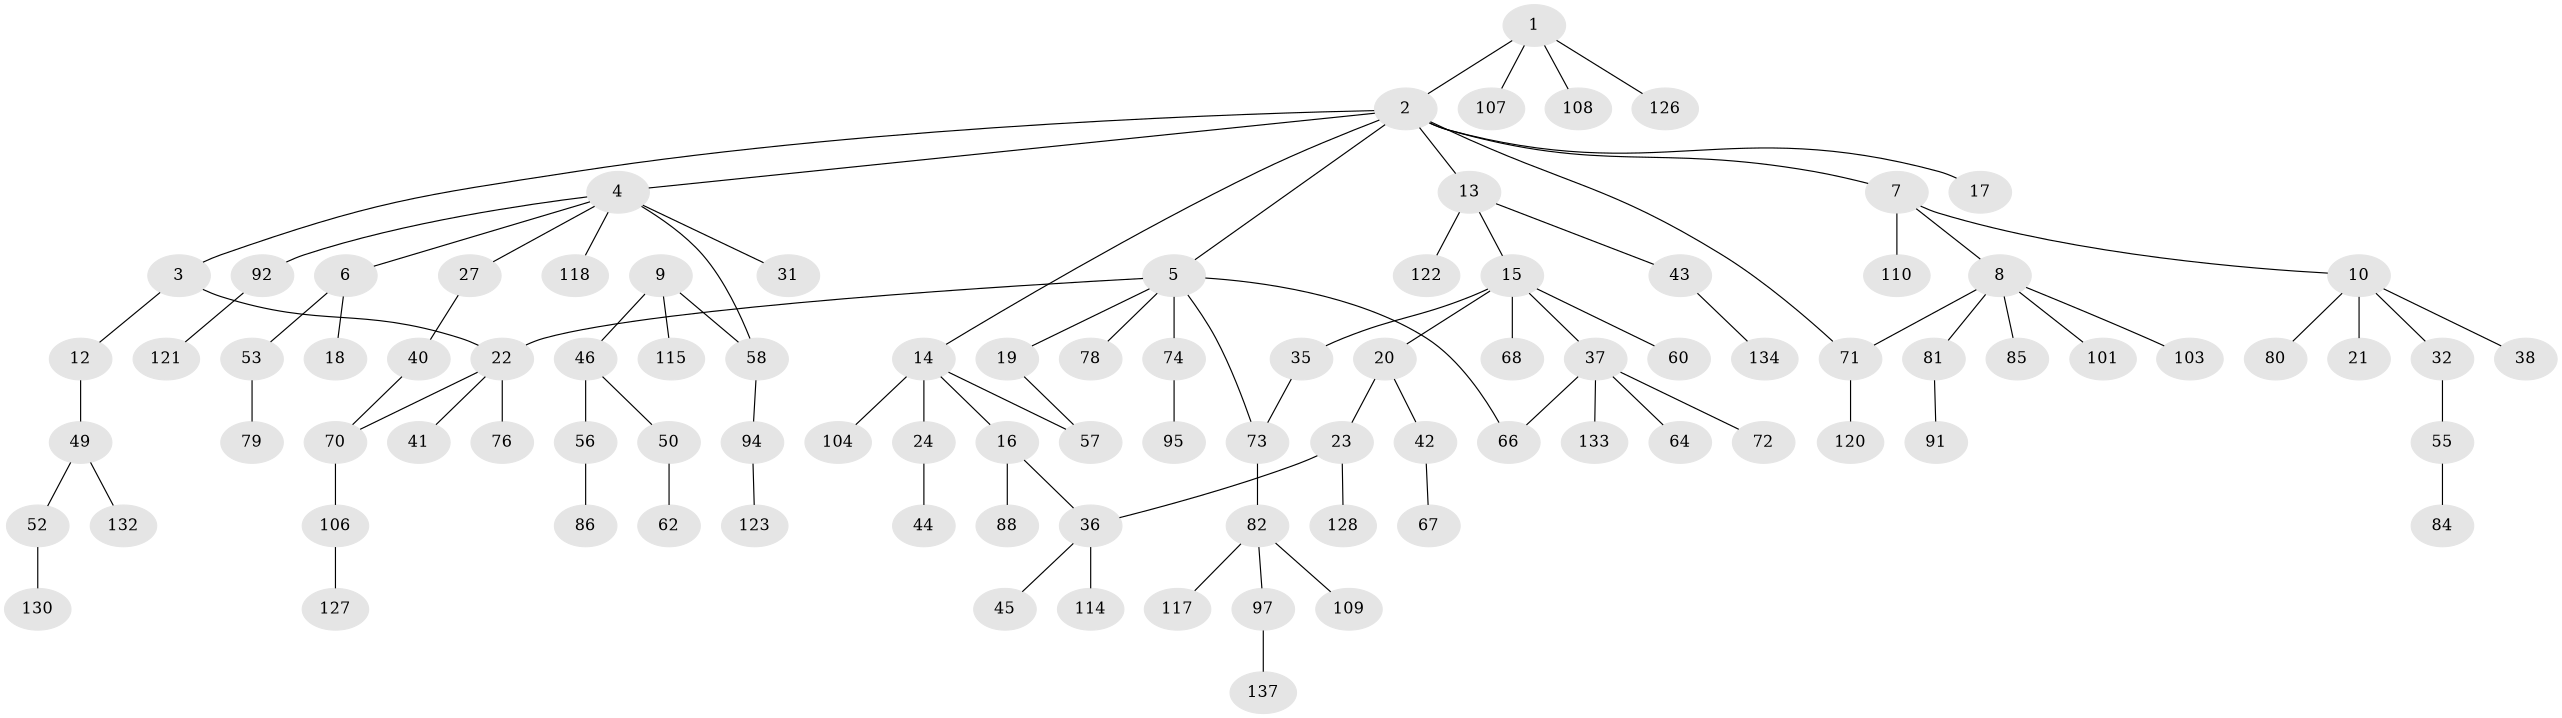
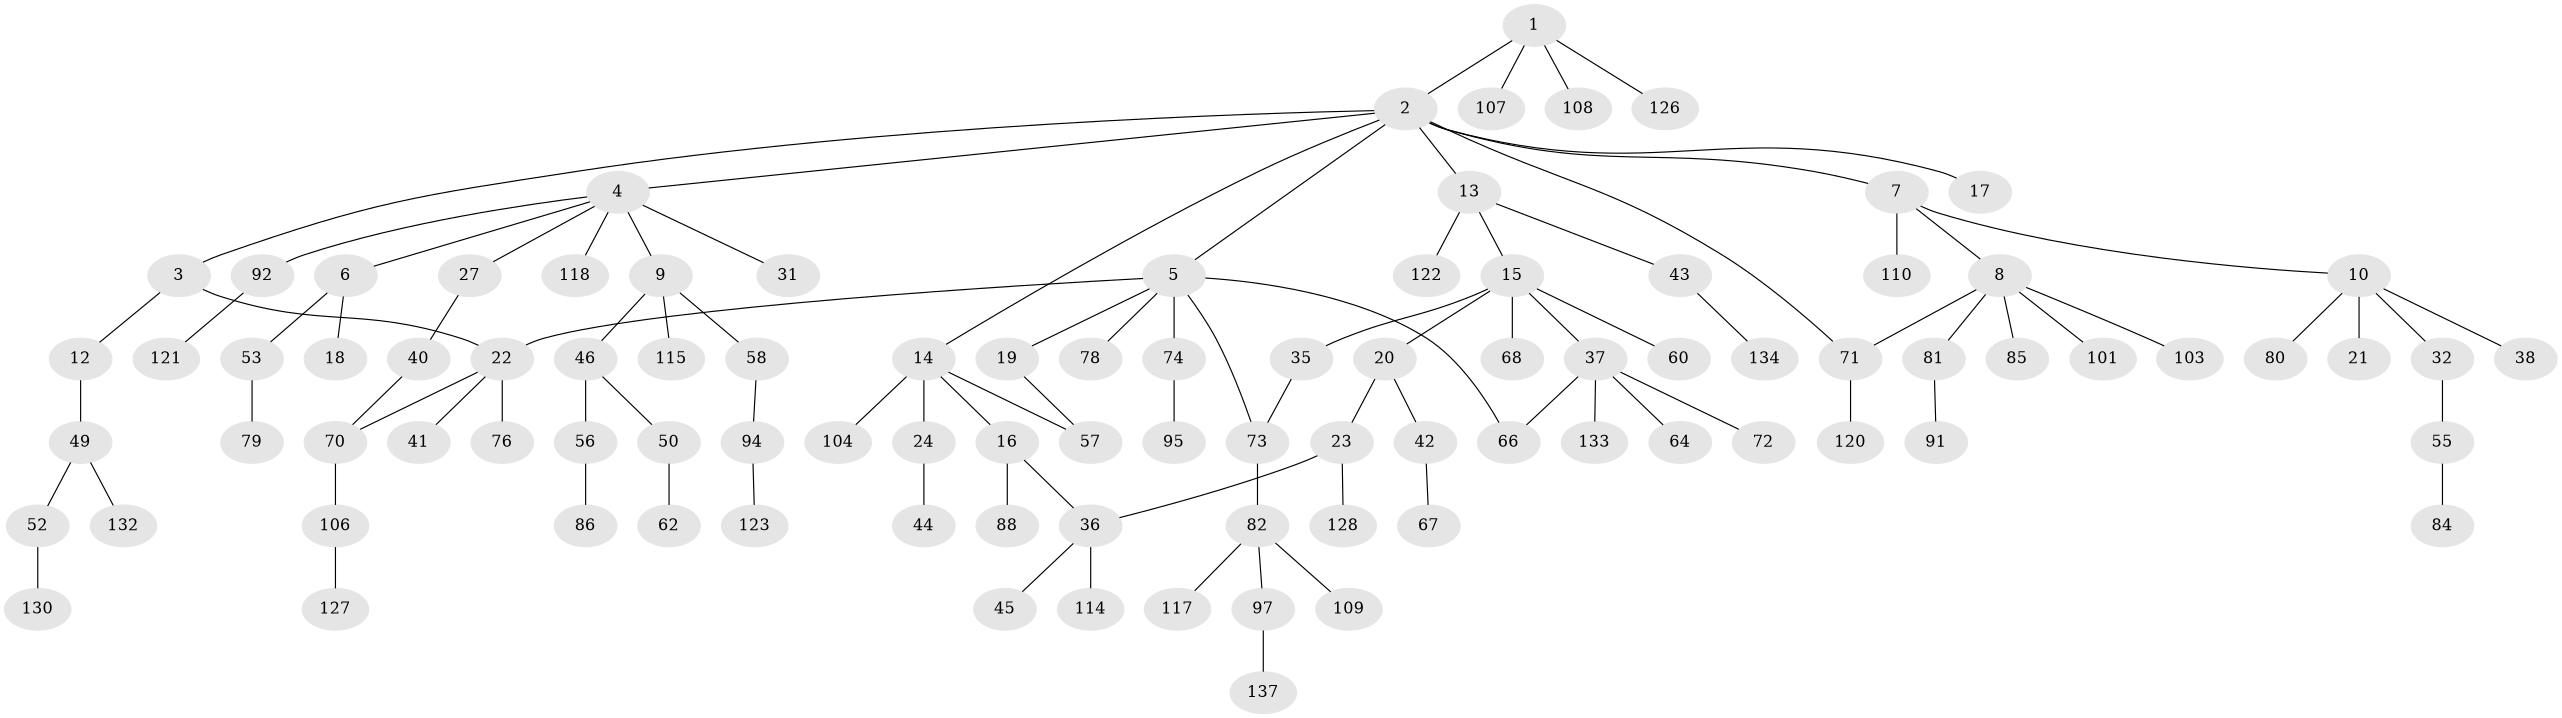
(708, 262) -> (640, 234)
